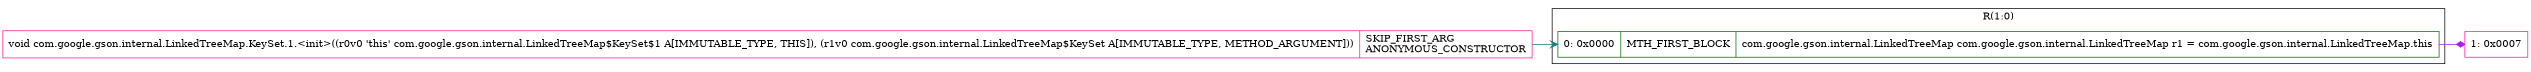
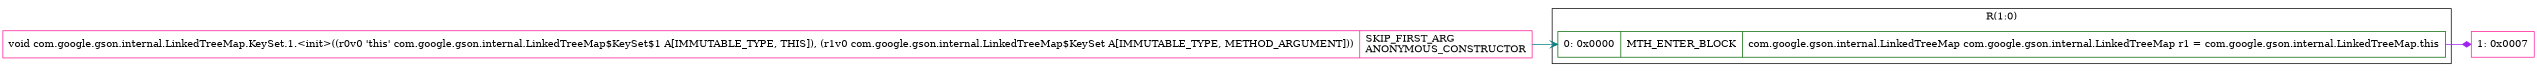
(1678, 44) -> (1682, 44)
